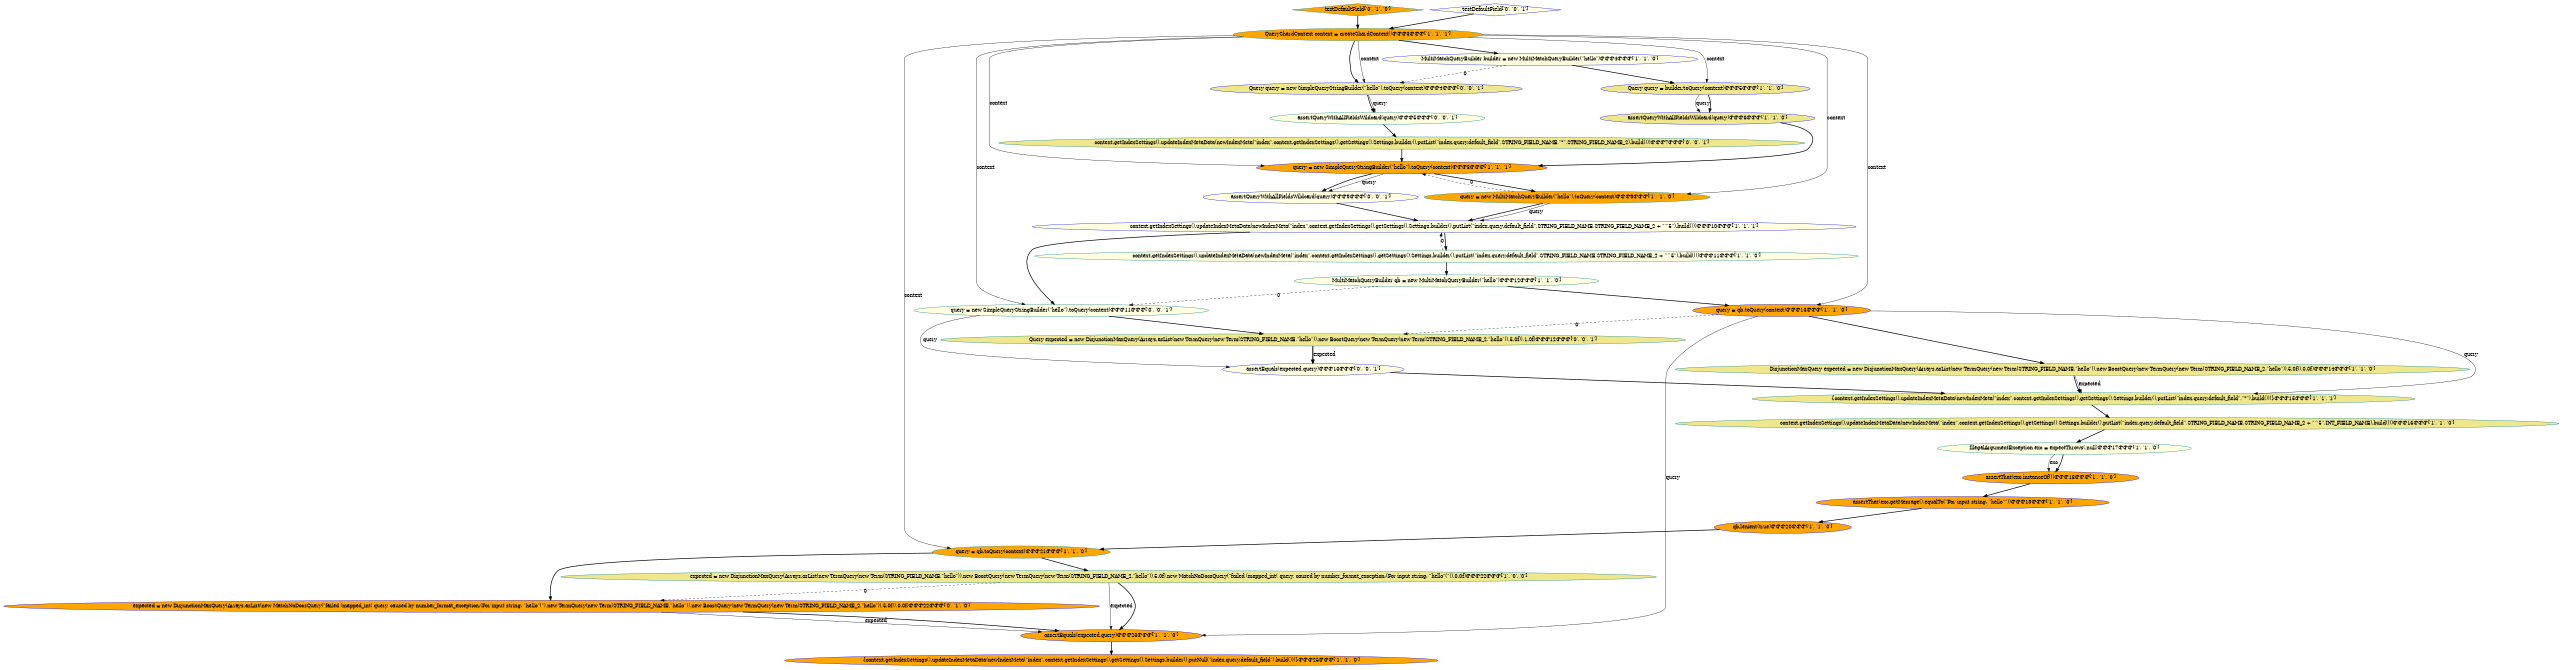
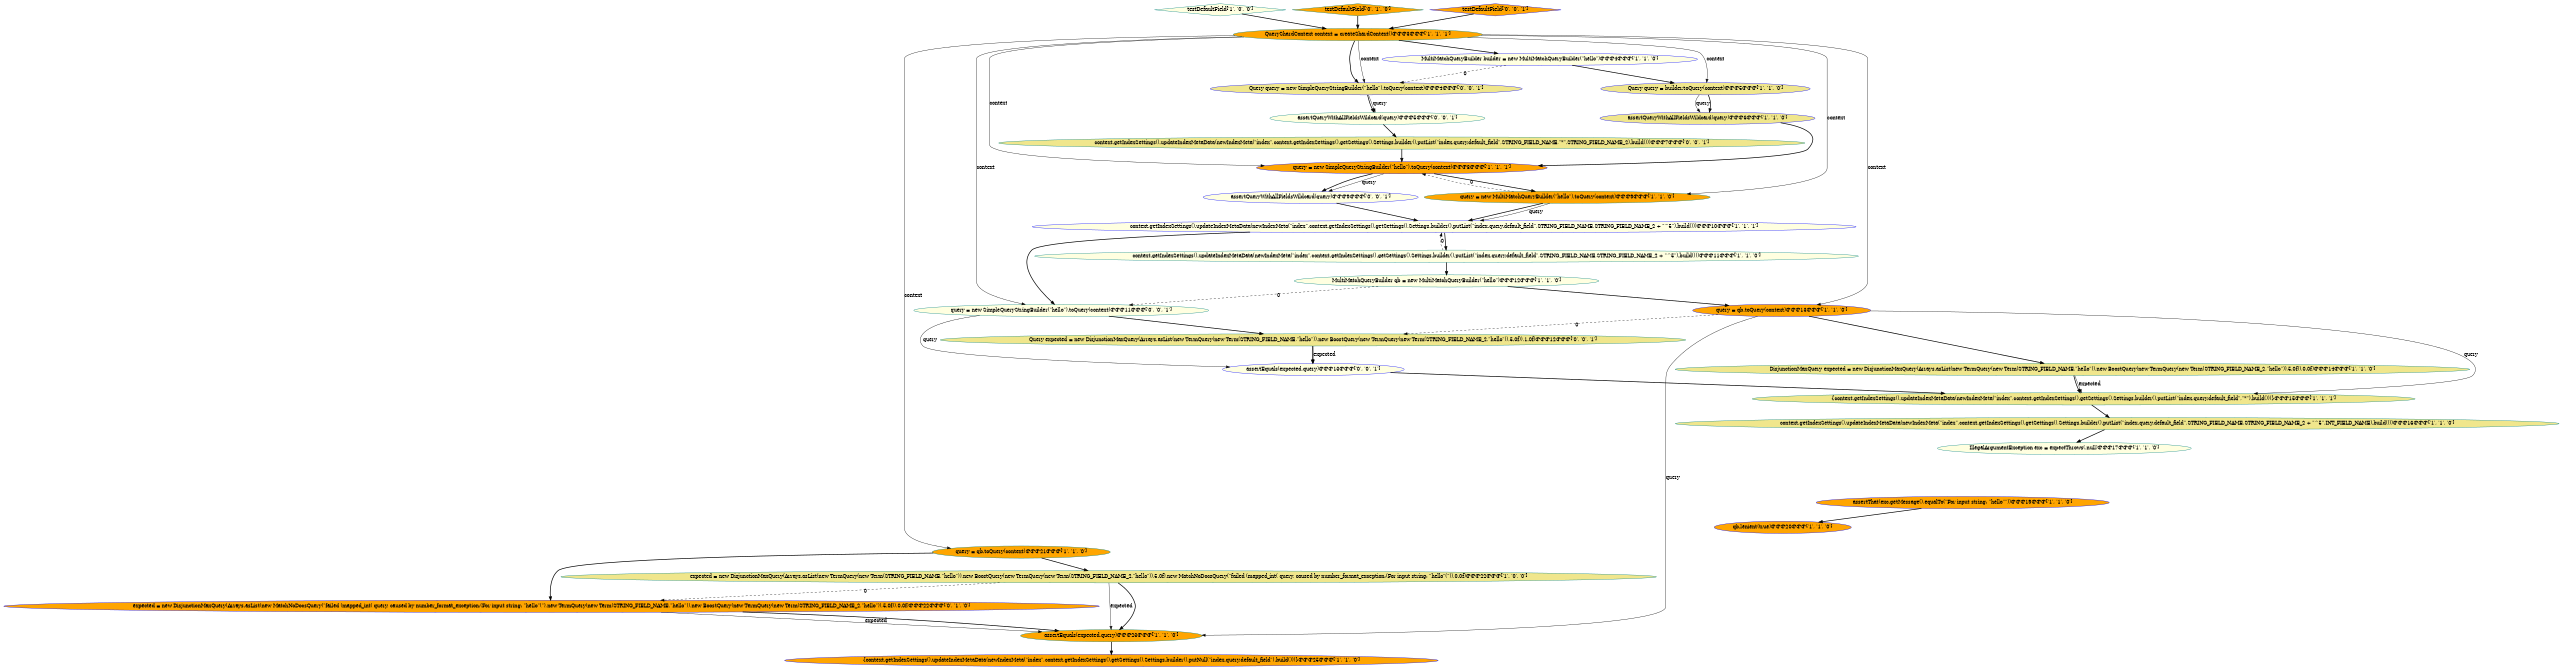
none -> (1220, 10)
(1495, 10) -> (1495, 10)
(2051, 478) -> none
(1412, 539) -> none
(1111, 636) -> (1111, 636)
